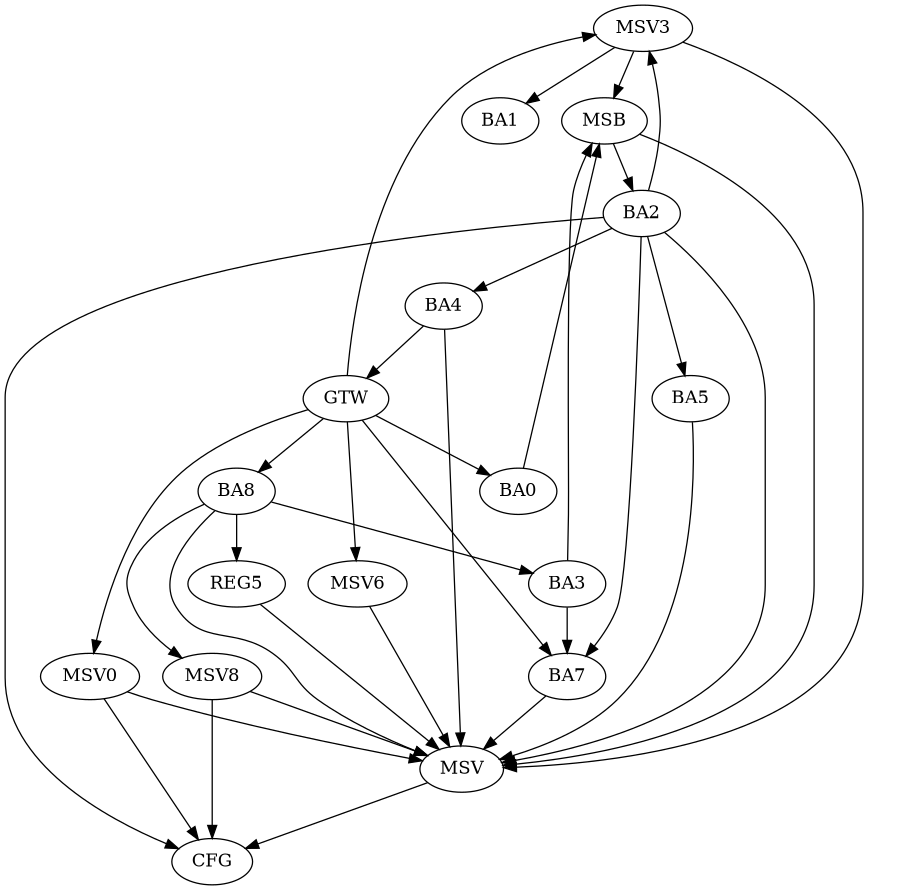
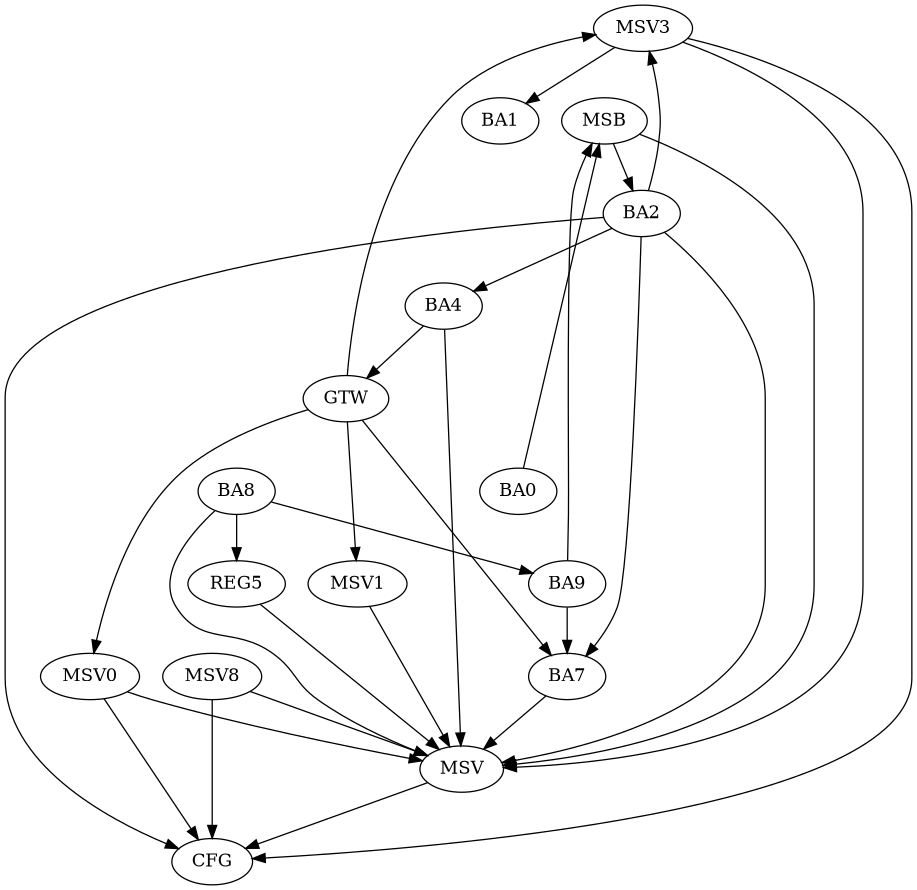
(626, 69) -> (912, 642)
(691, 399) -> none
(296, 441) -> none
(427, 442) -> none
(131, 567) -> none
(358, 584) -> (358, 584)
(567, 584) -> (567, 584)
